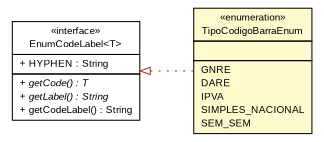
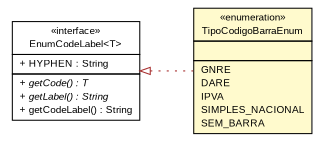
(226, 123) -> (233, 123)
